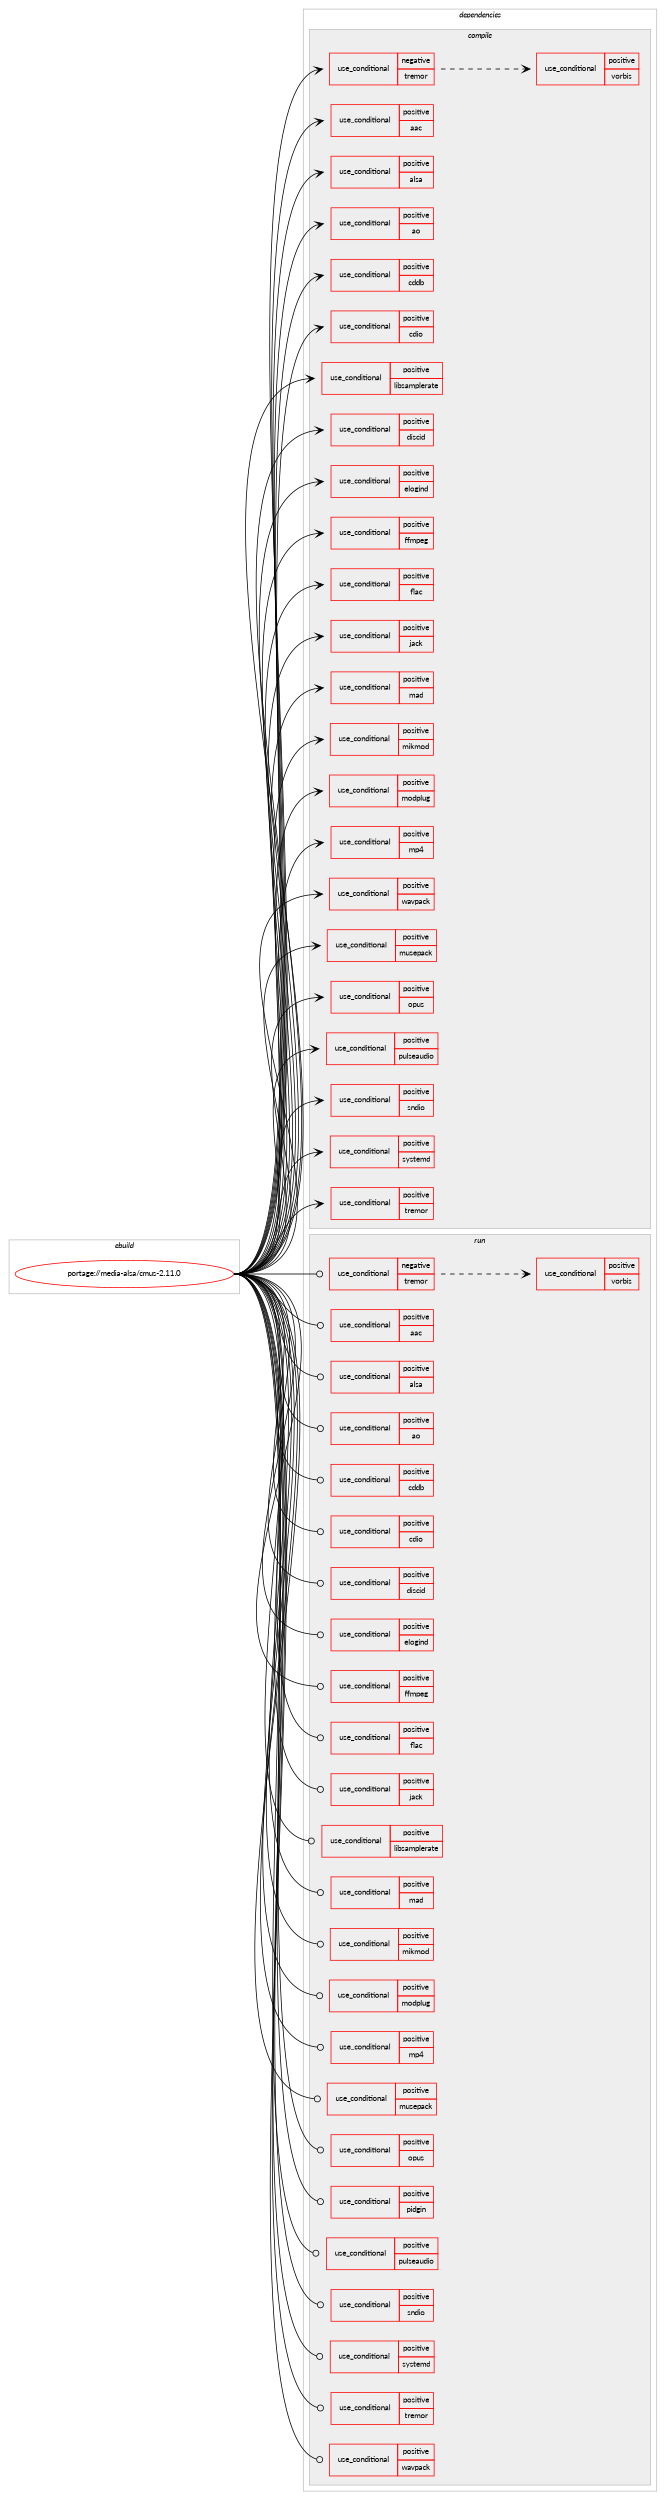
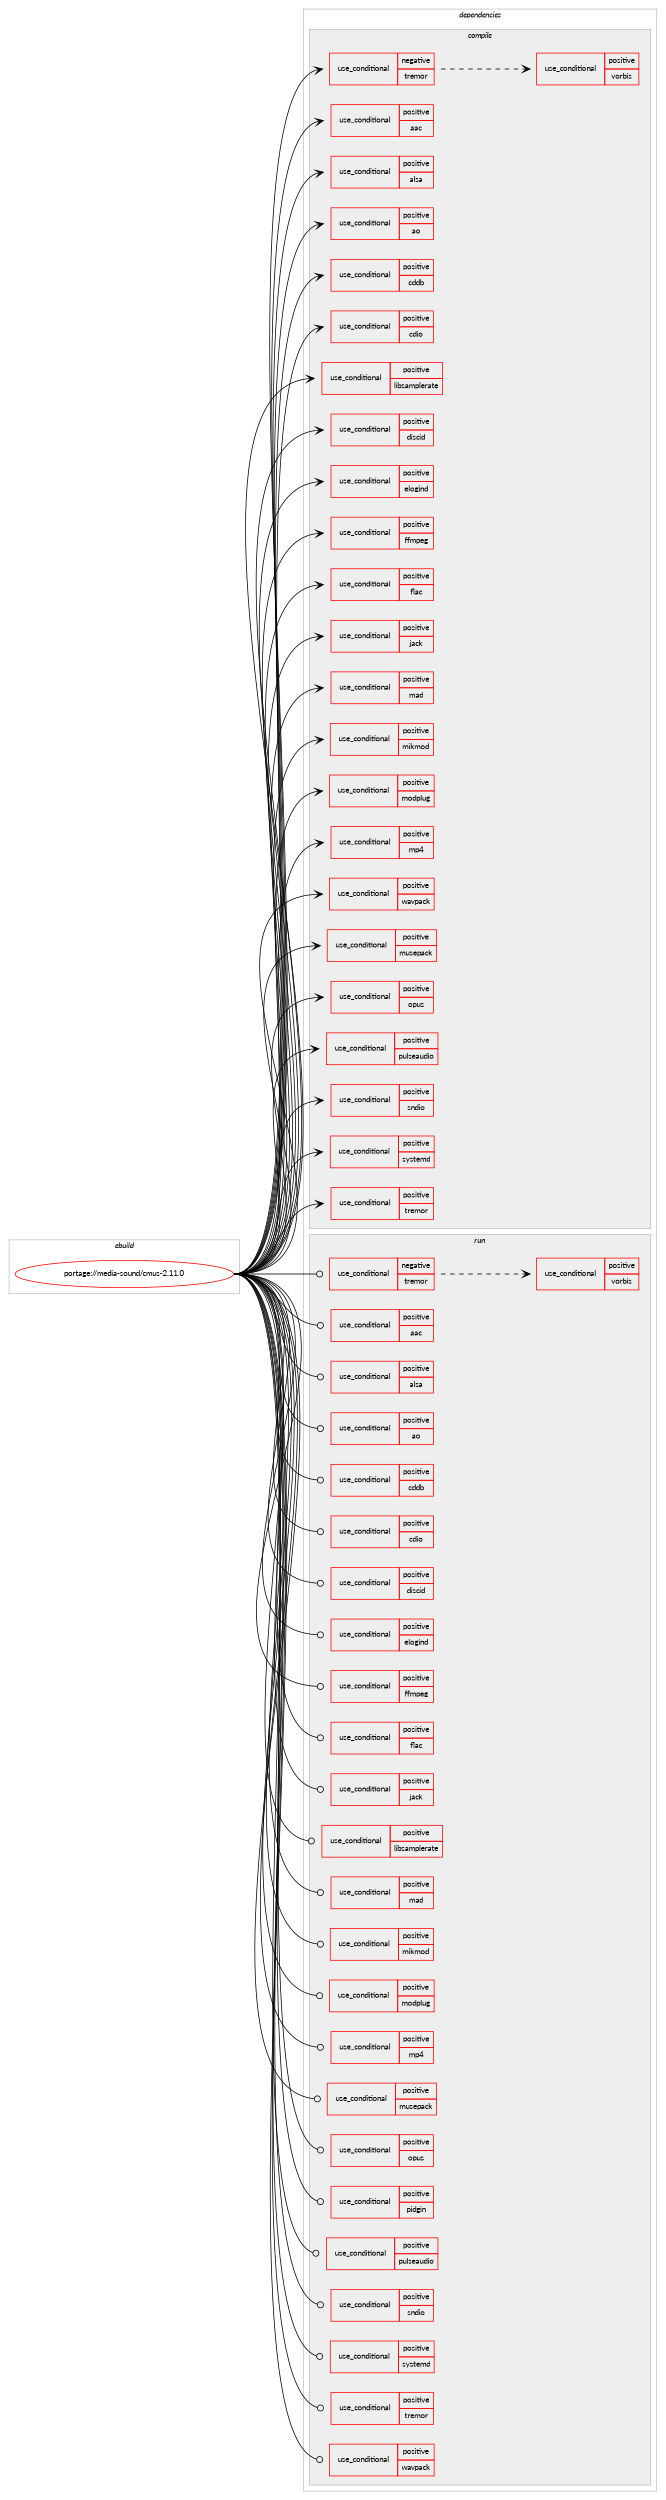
(124, 1274) -> (124, 1274)
